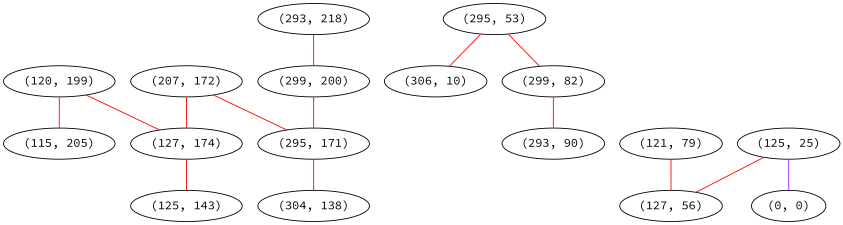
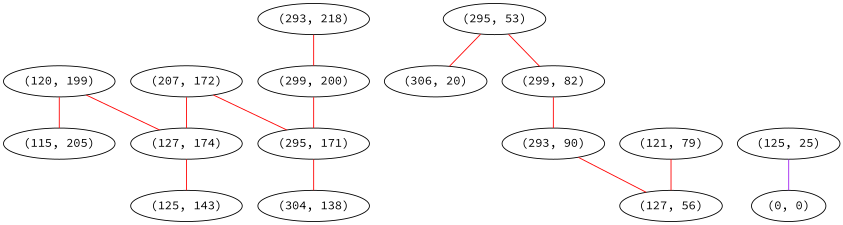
(436, 81) -> (436, 81)
(730, 175) -> (612, 175)
